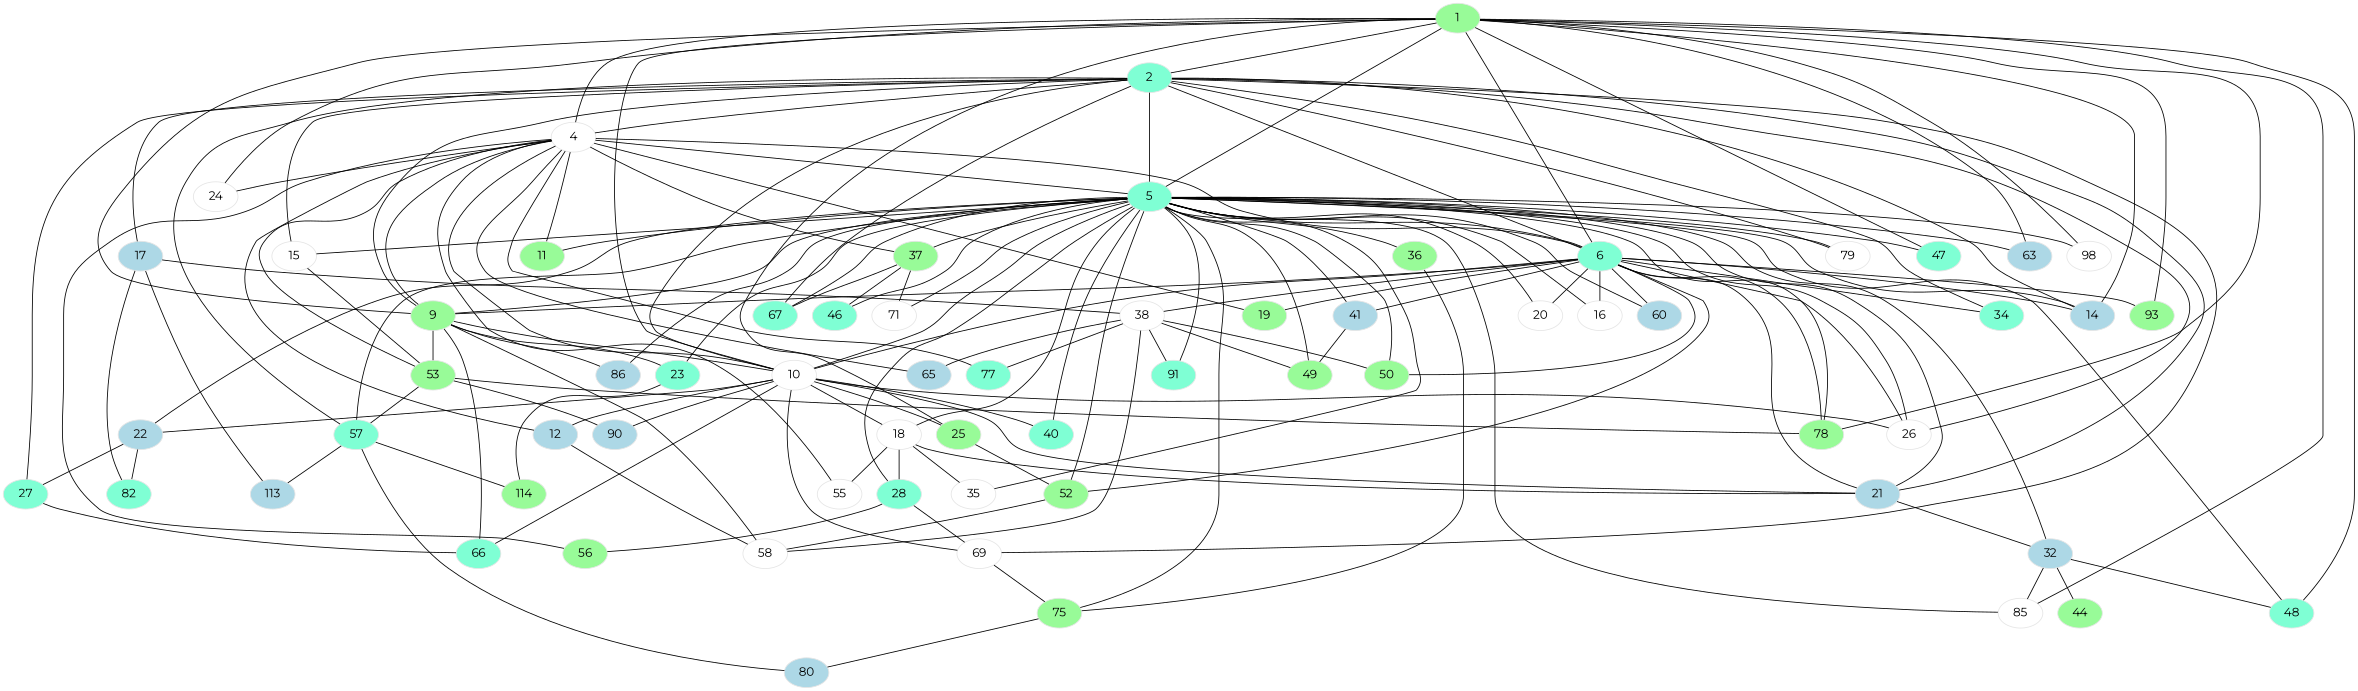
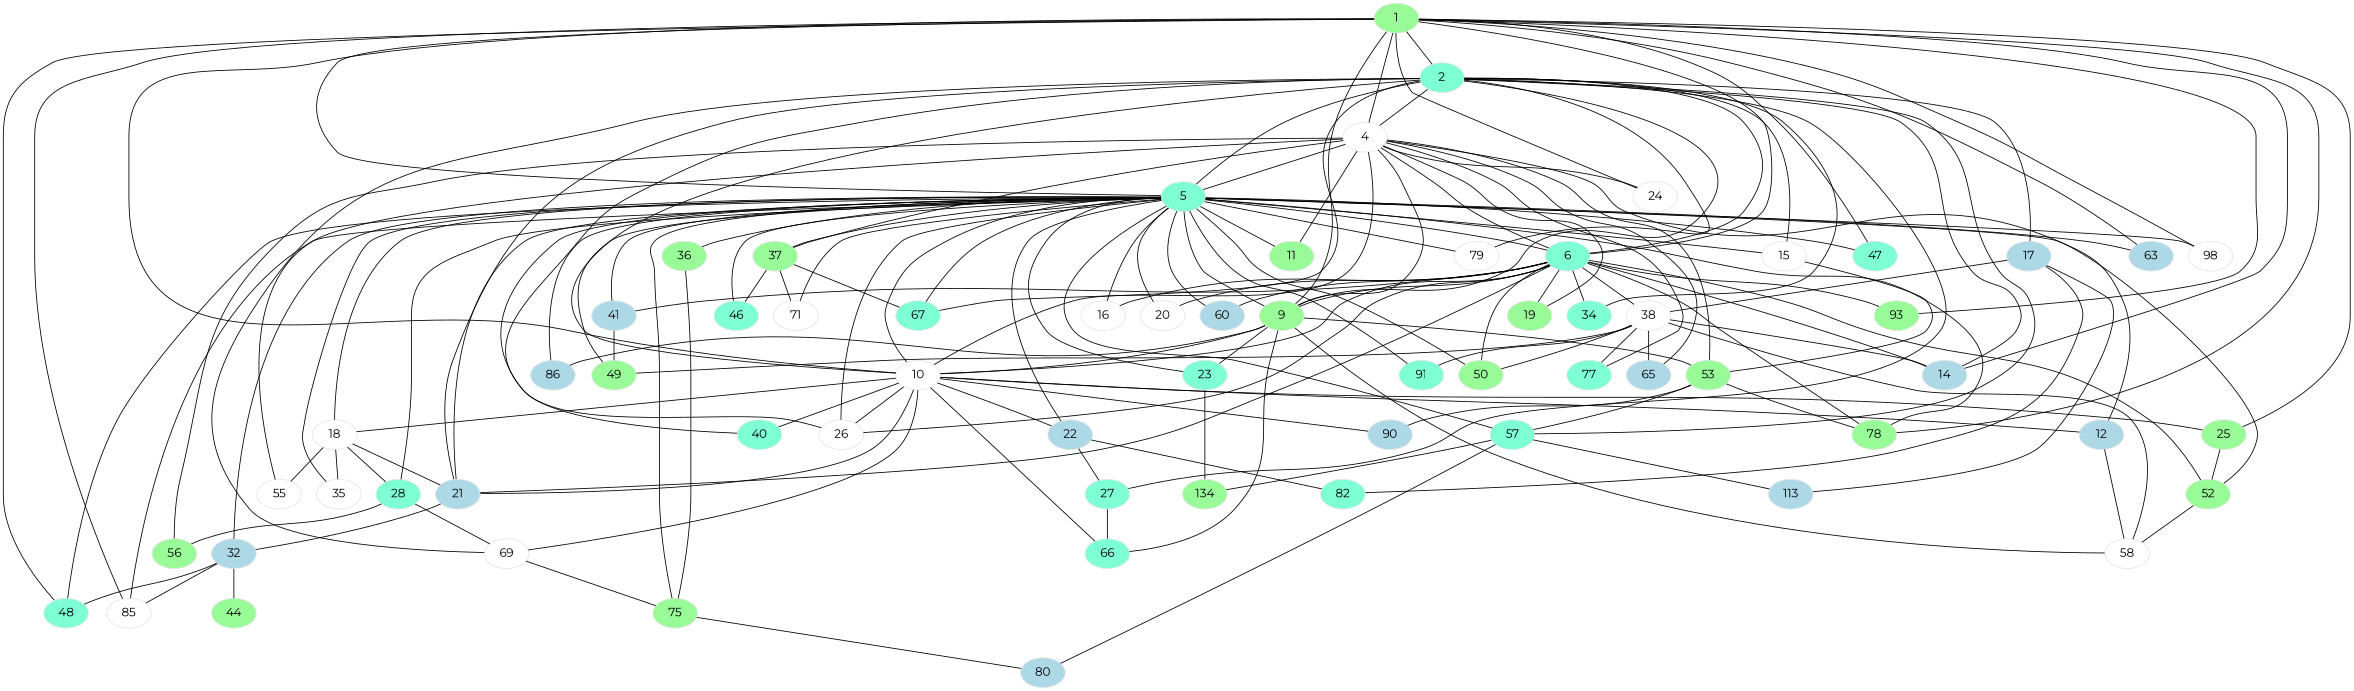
(1790, 246) -> (1799, 340)
(524, 494) -> (1205, 494)
